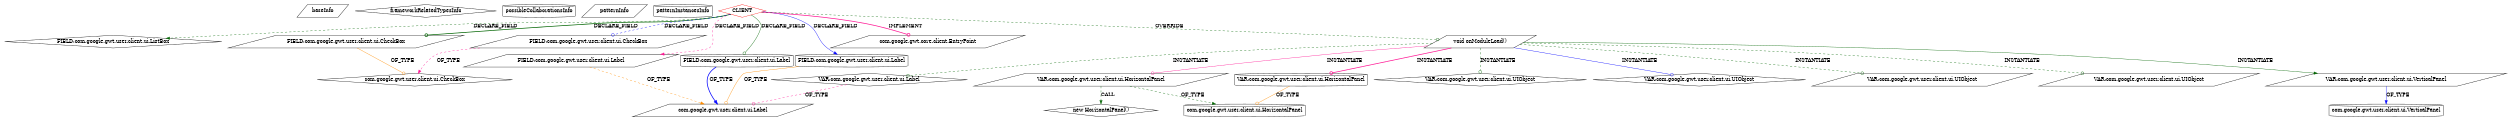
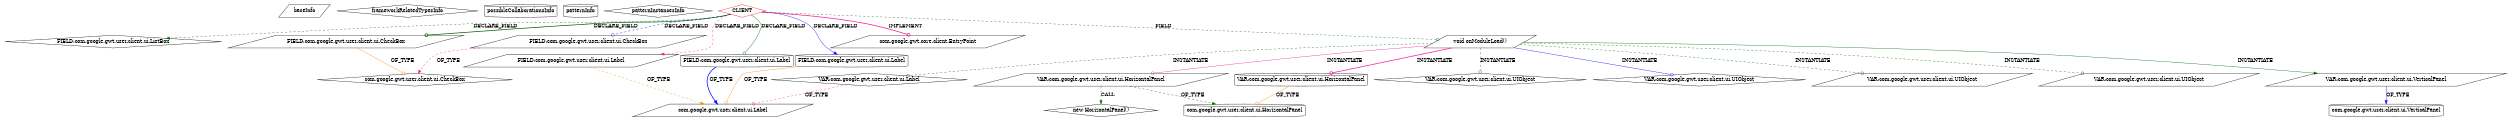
(615, 11) -> (581, 11)
(683, 11) -> (658, 11)
(1169, 26) -> (1163, 26)
